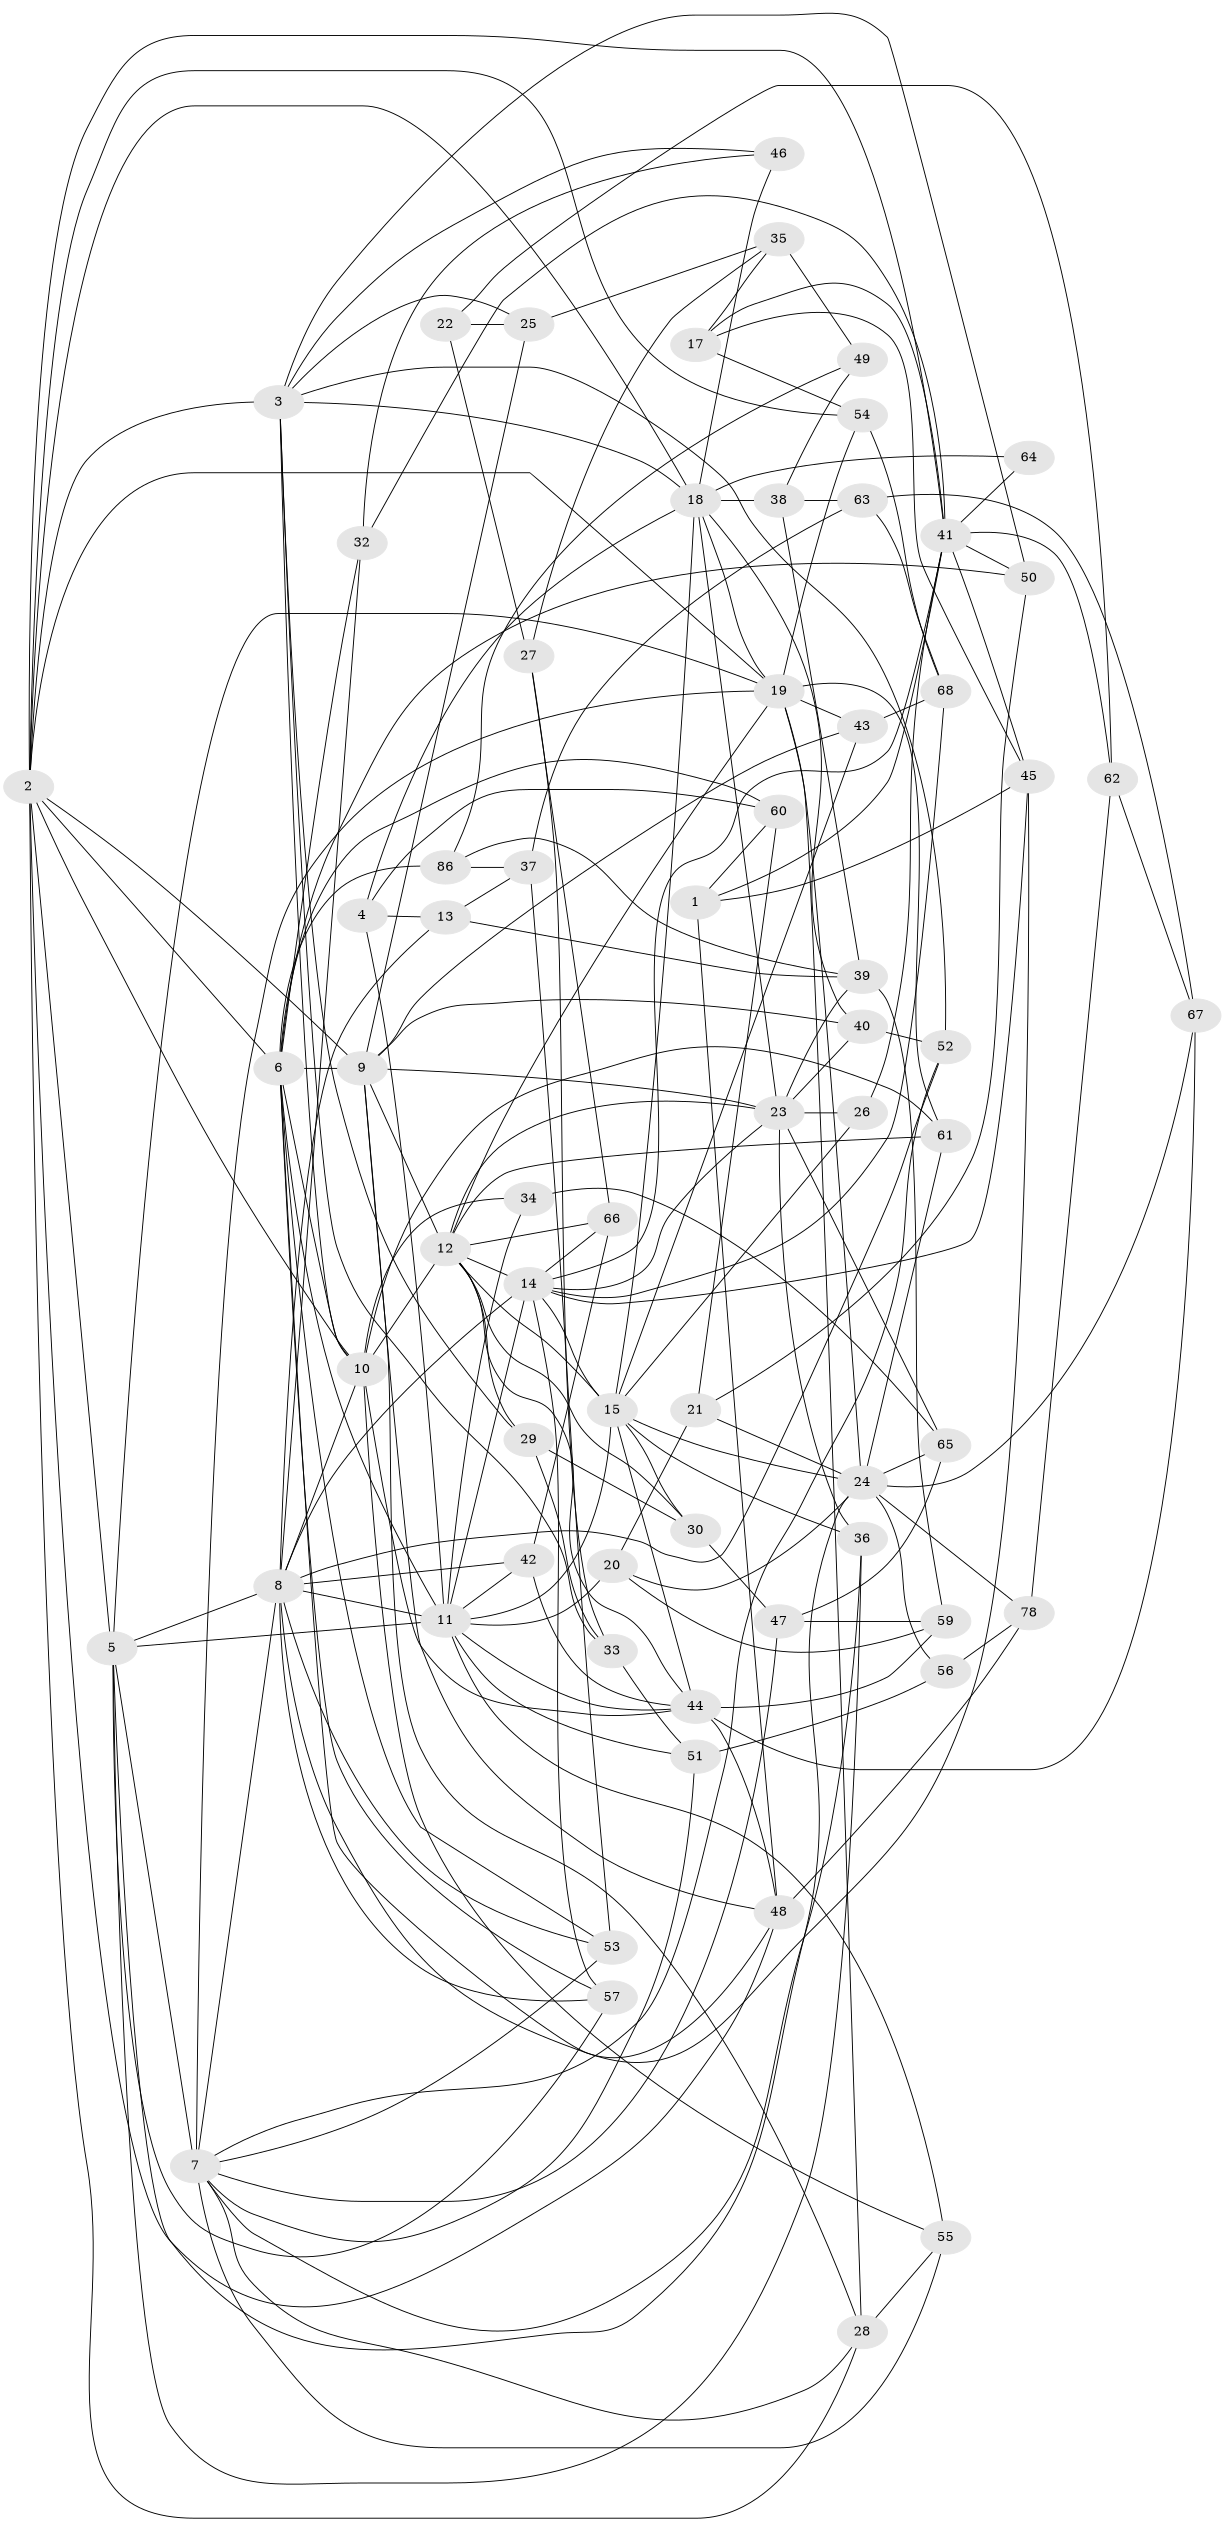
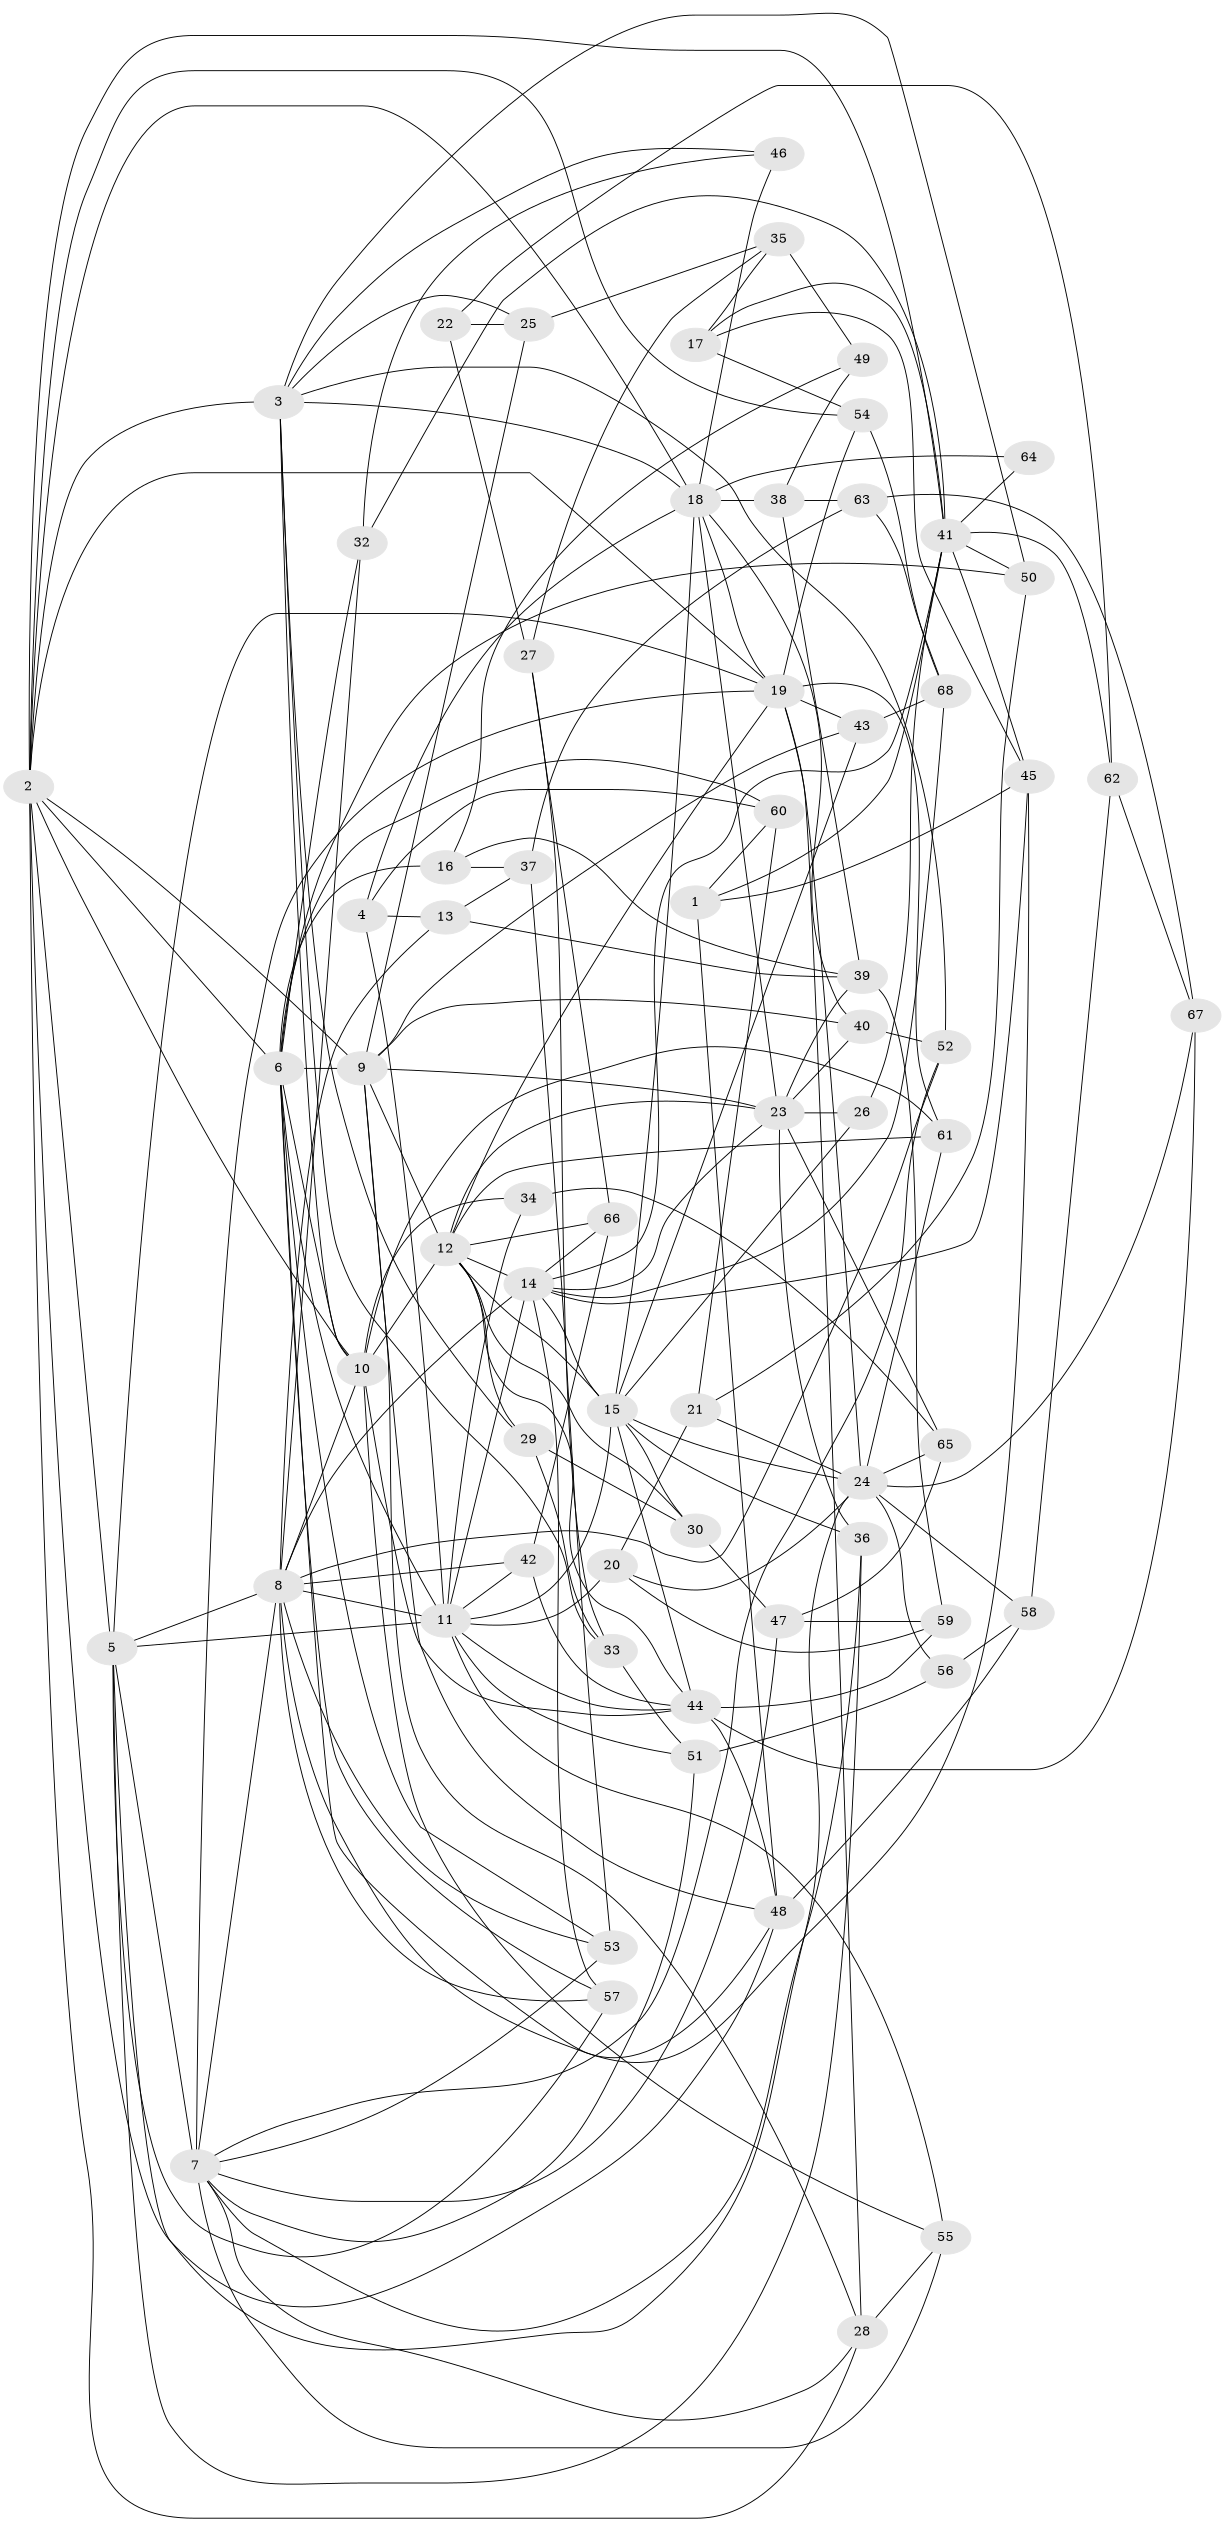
(446, 867) -> (446, 867)
(1029, 1613) -> (1029, 1613)
